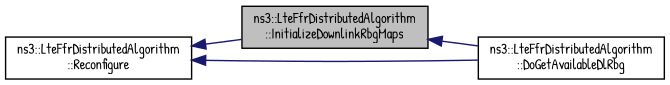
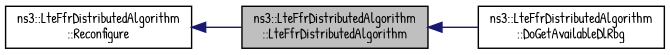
(335, 27) -> (335, 27)
(342, 61) -> none
